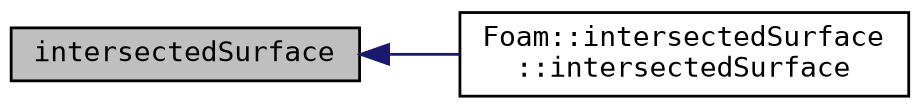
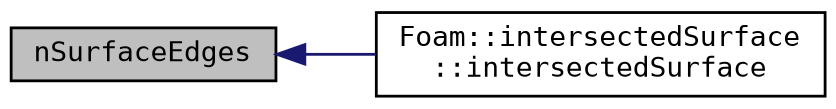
(185, 54) -> (144, 54)
